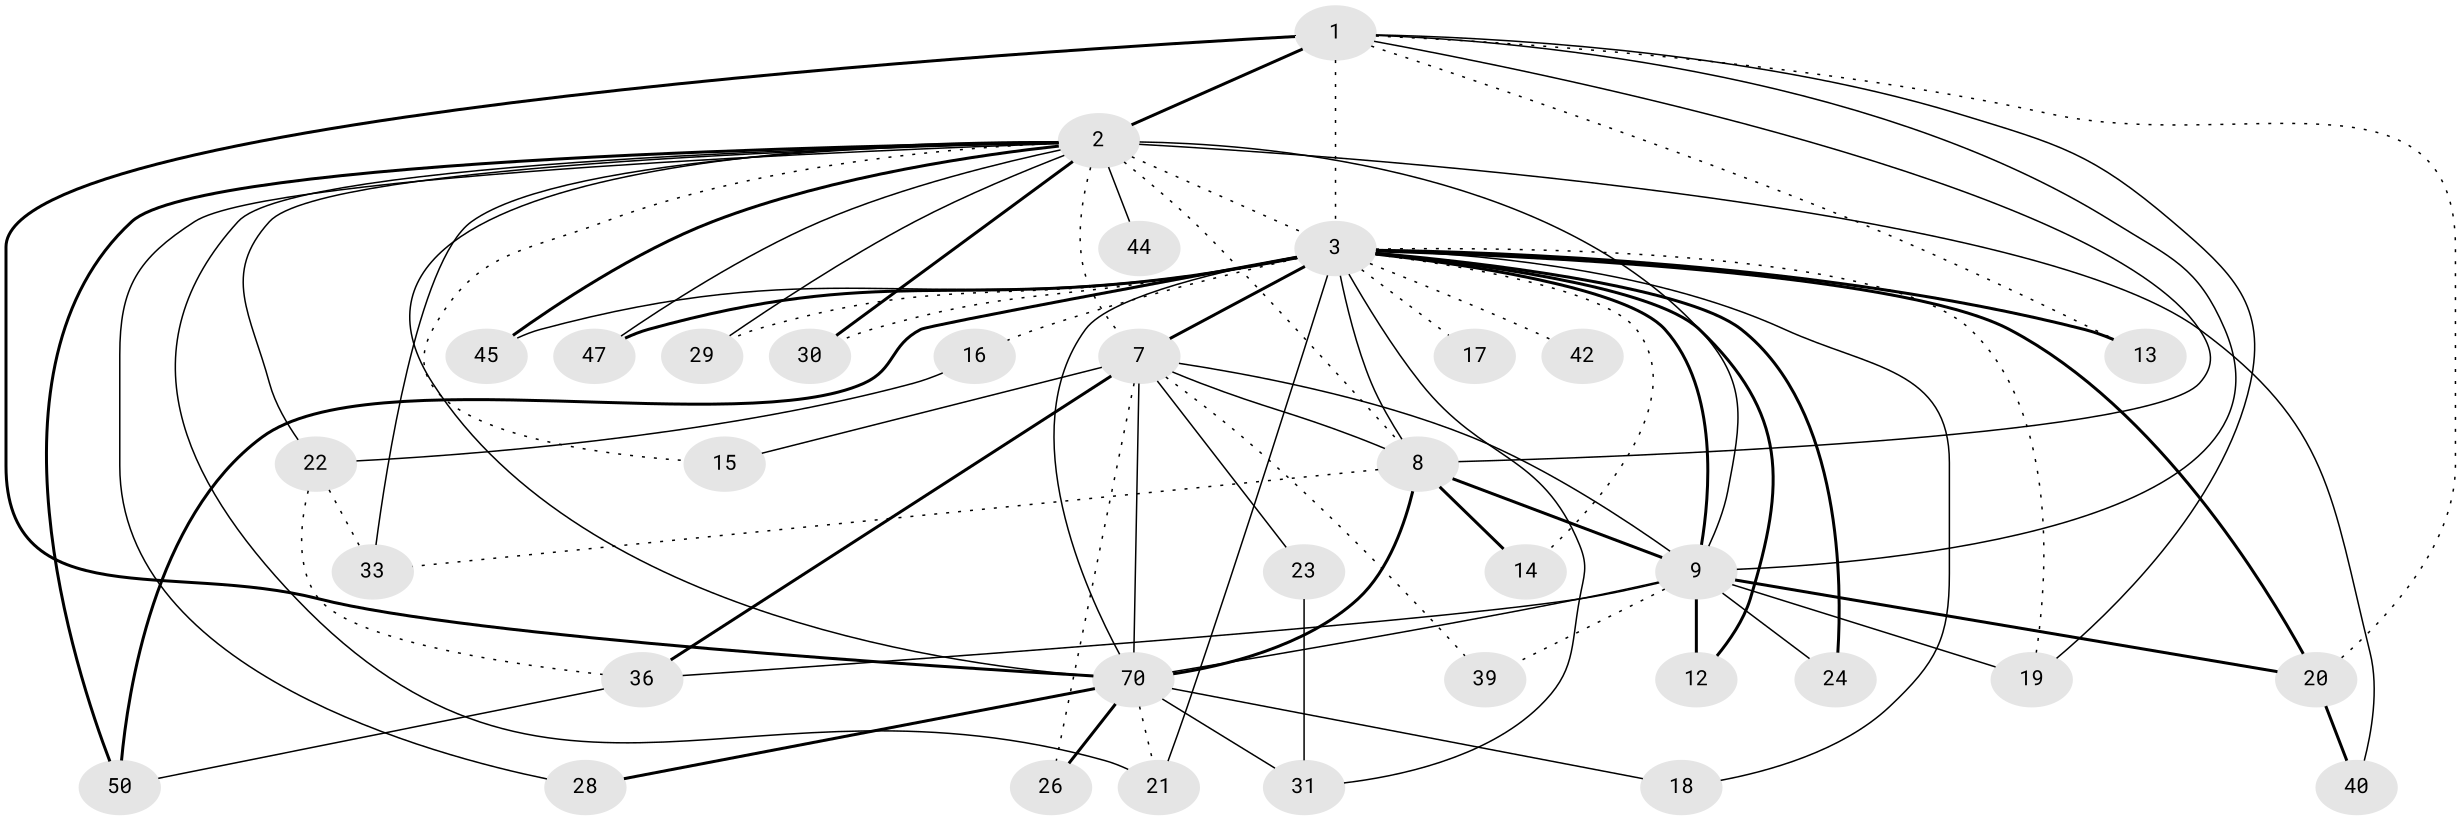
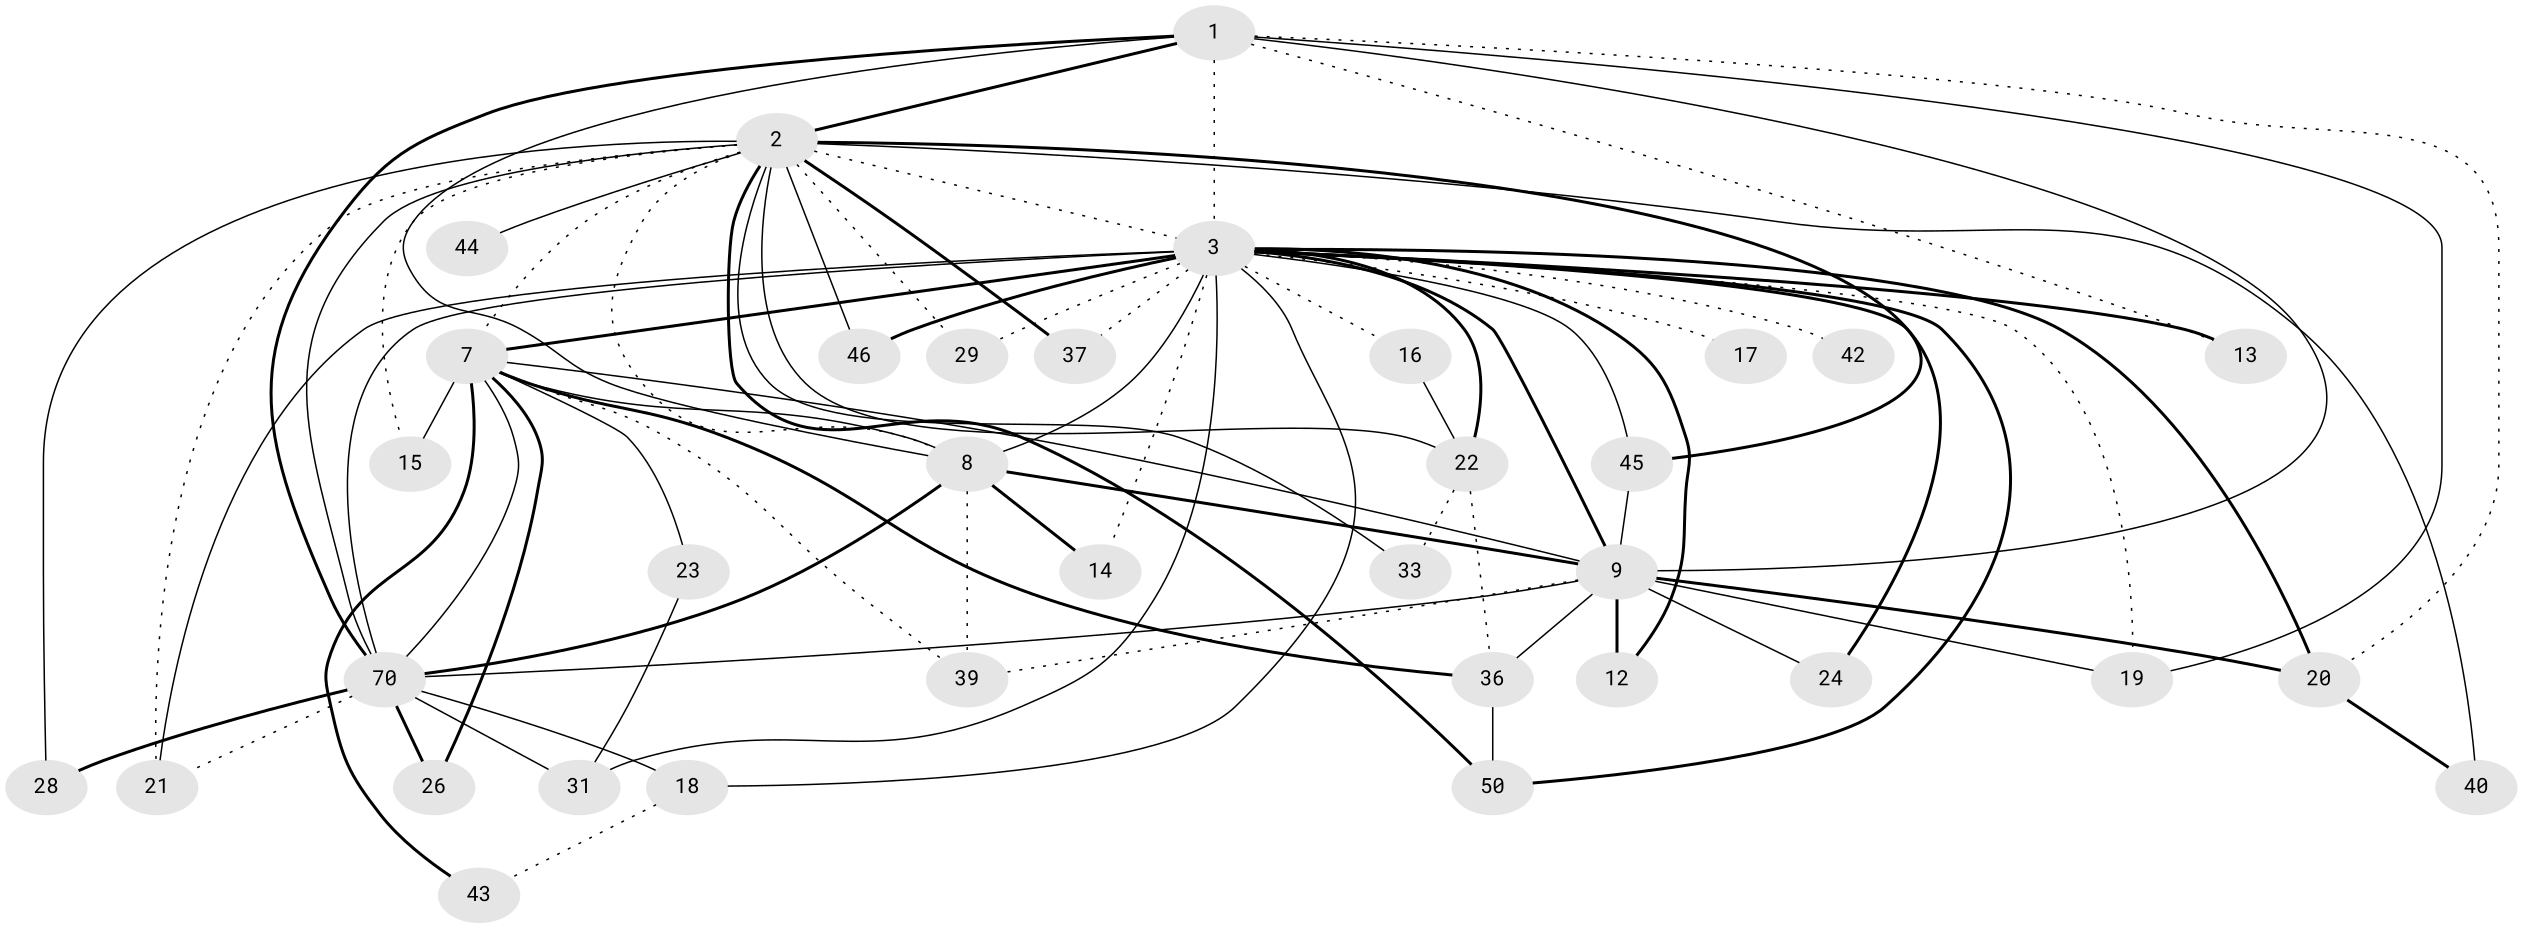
(1547, 224) -> (1625, 518)
(891, 234) -> (872, 249)
none -> (1447, 311)
(594, 356) -> (859, 356)
(810, 356) -> (1075, 356)
(191, 443) -> (275, 284)
(920, 516) -> (967, 580)
(1095, 572) -> (520, 567)
none -> (479, 895)
